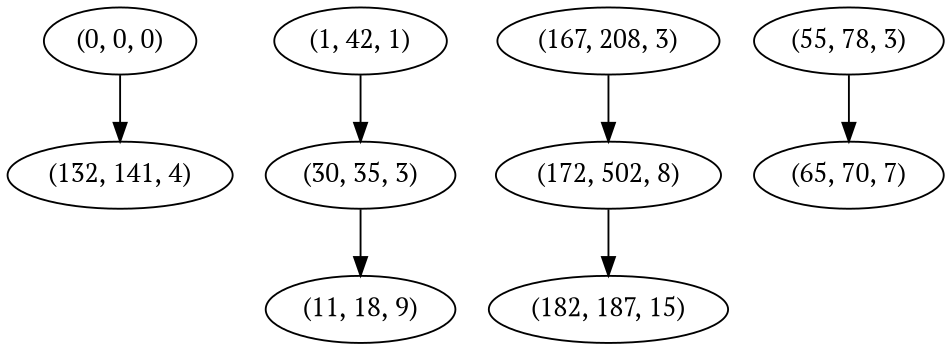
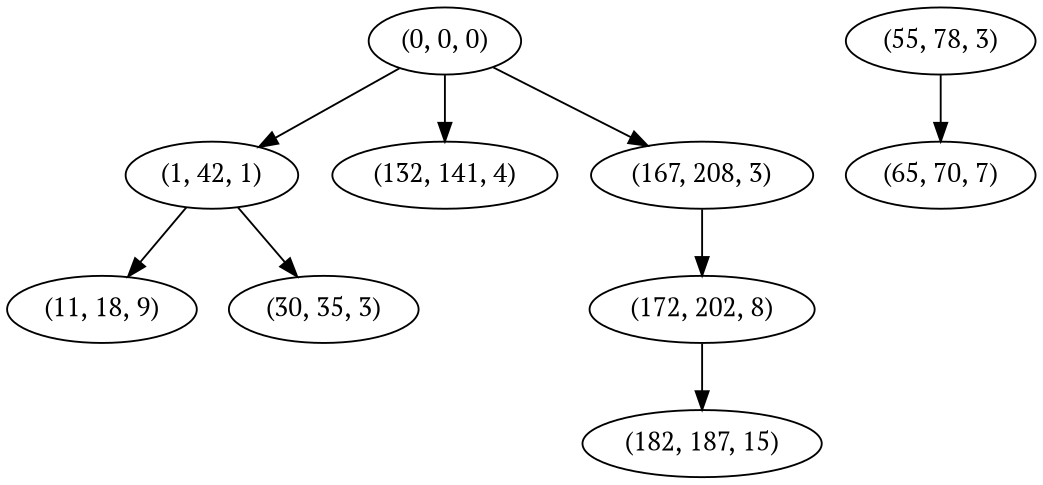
none -> (562, 102)
none -> (337, 103)
(608, 175) -> (702, 309)
(361, 233) -> (163, 235)
